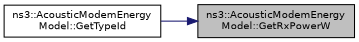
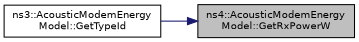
(276, 21) -> (276, 21)
